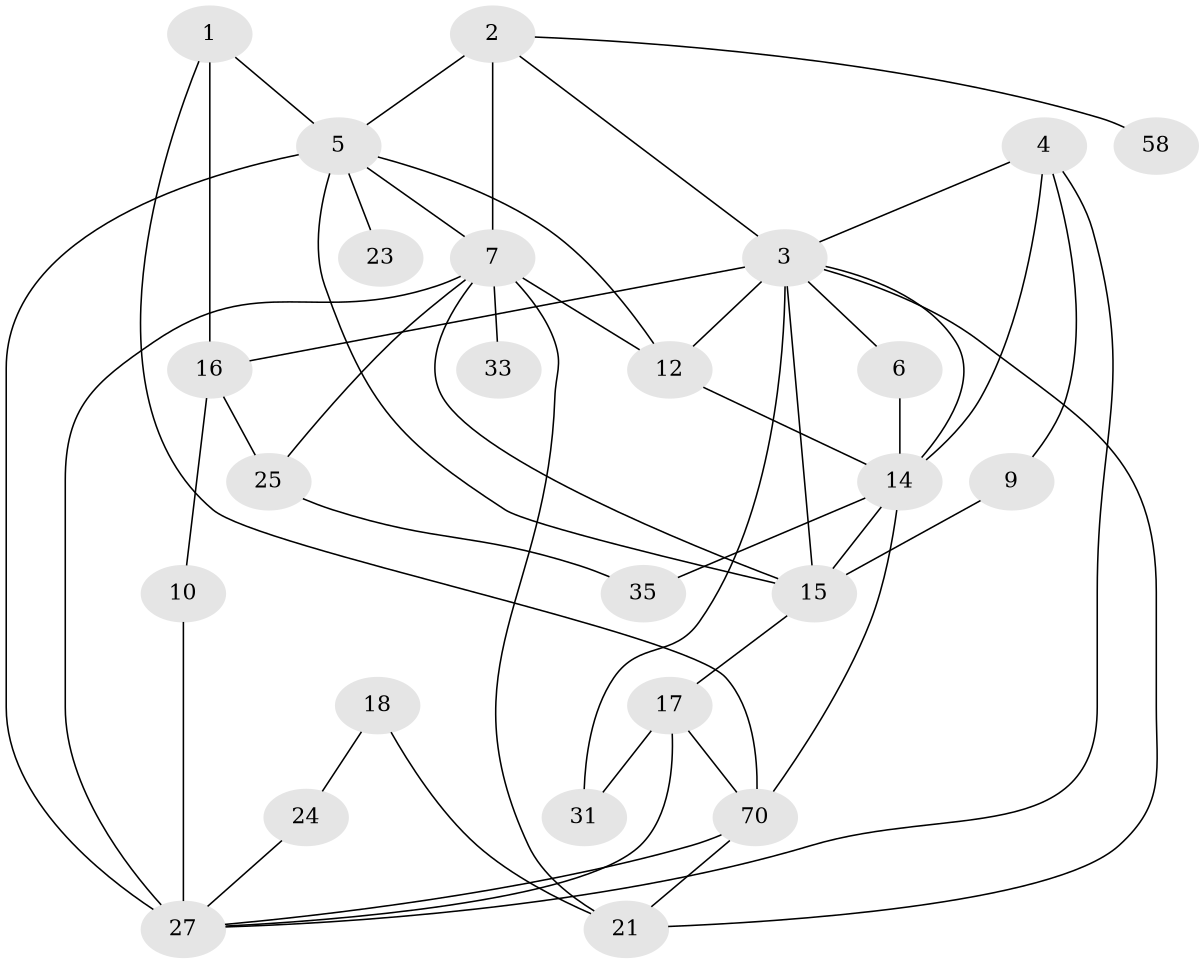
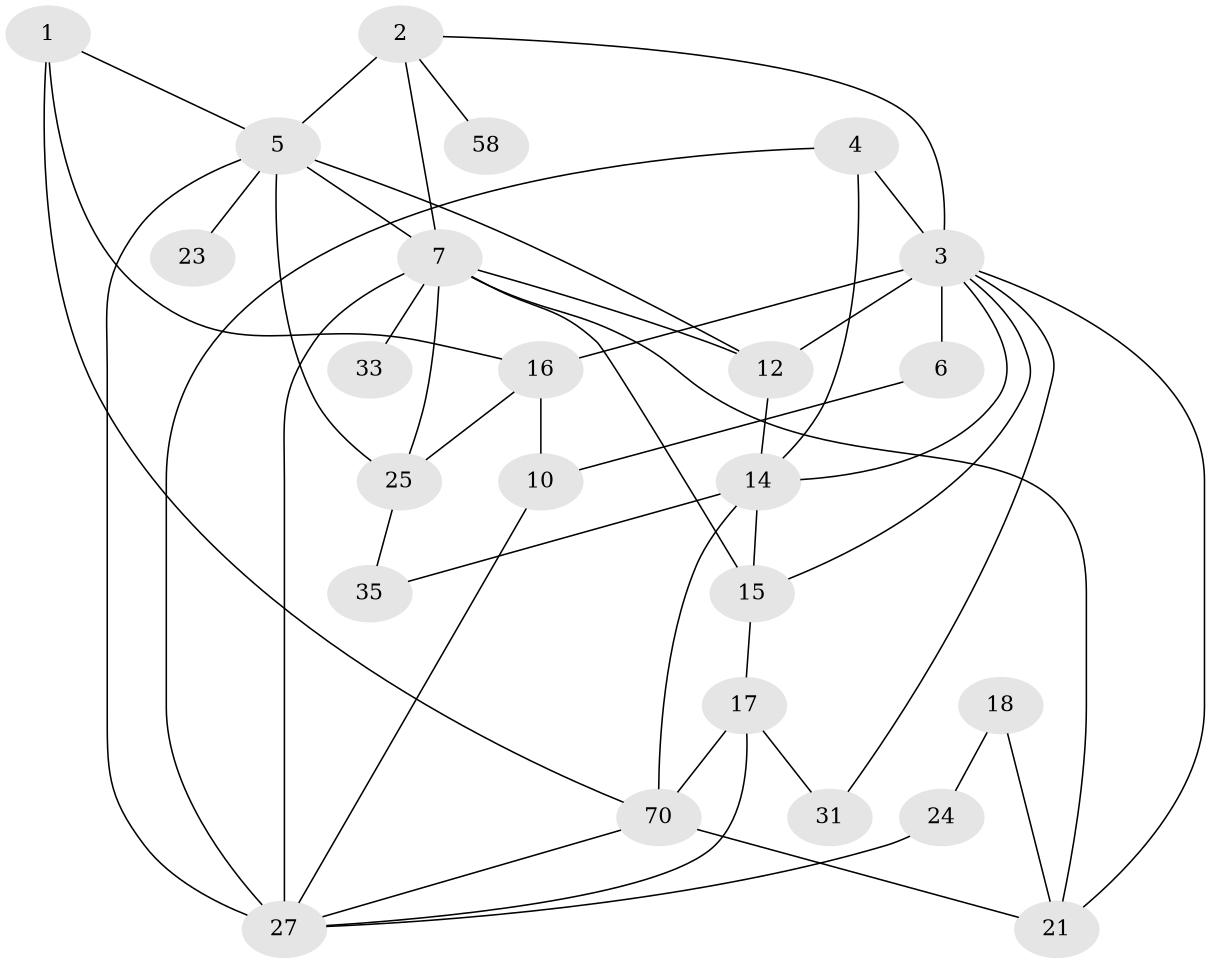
(900, 426) -> (741, 426)
(452, 473) -> (288, 323)
(1012, 482) -> none
